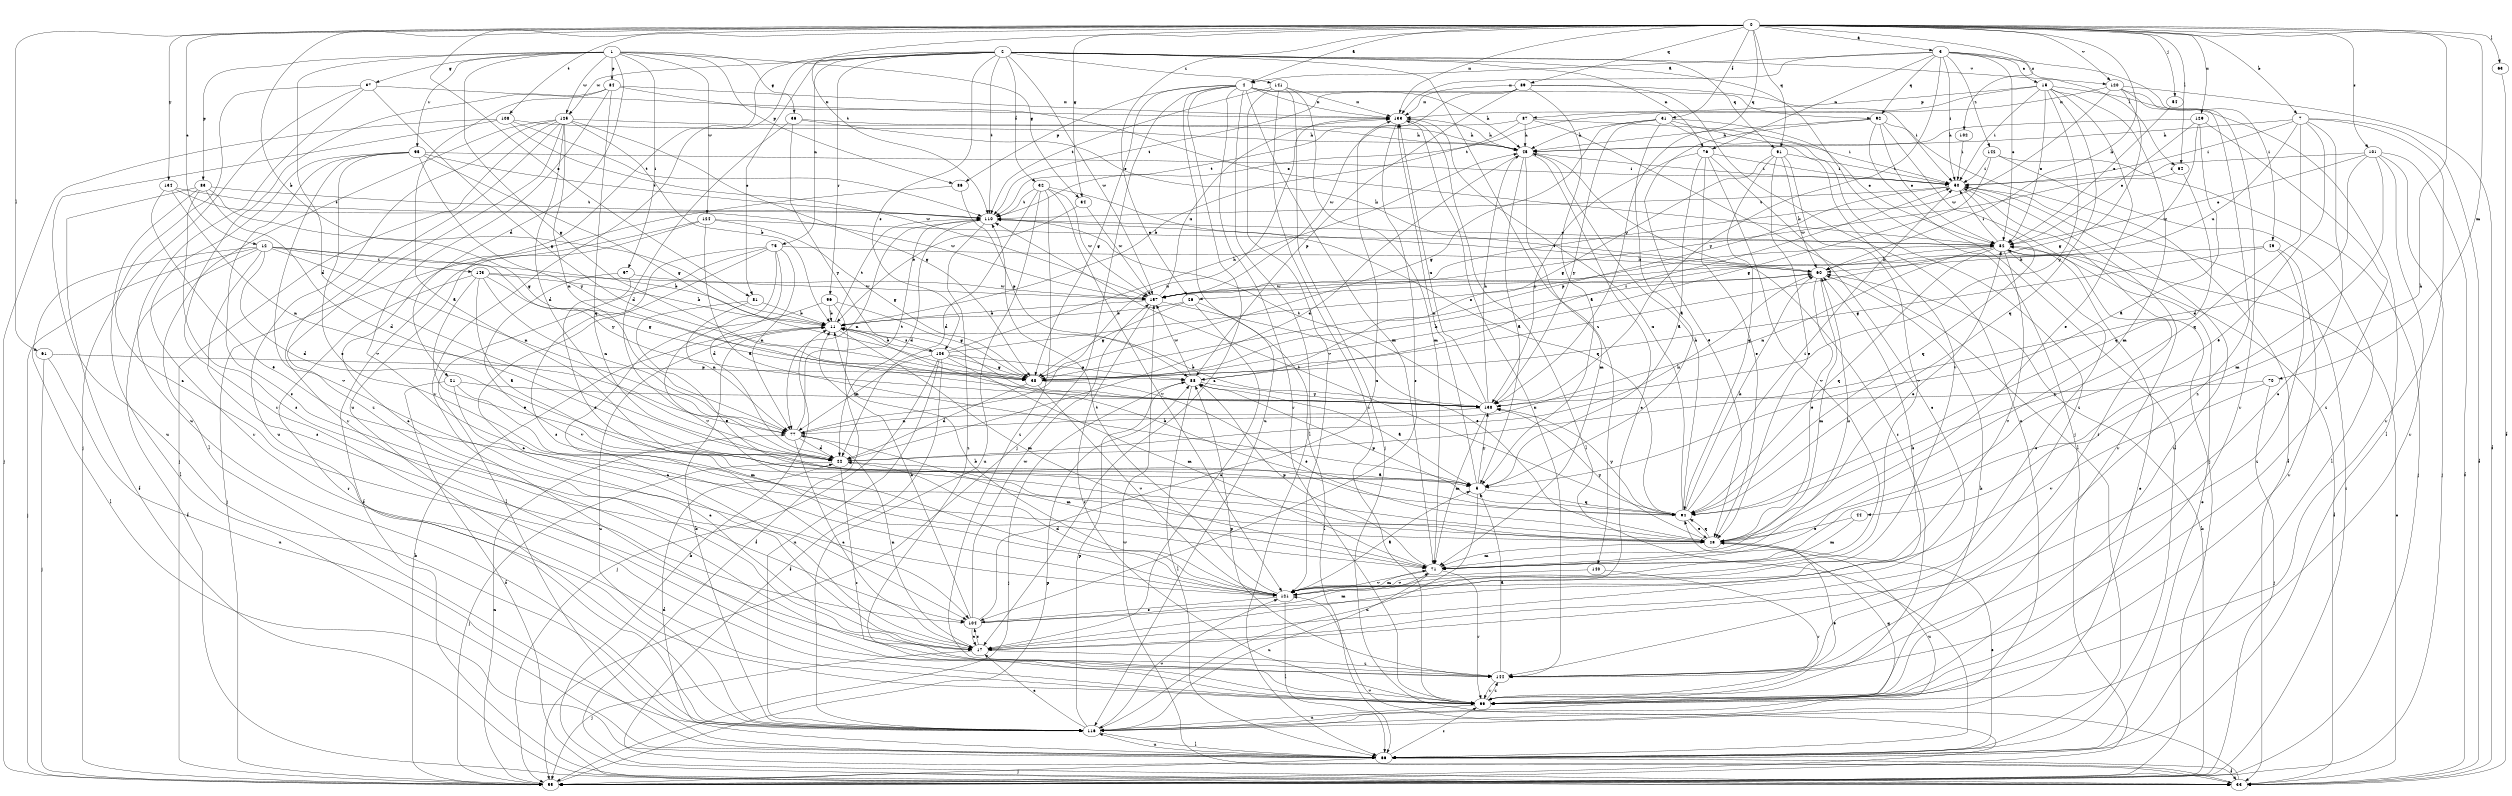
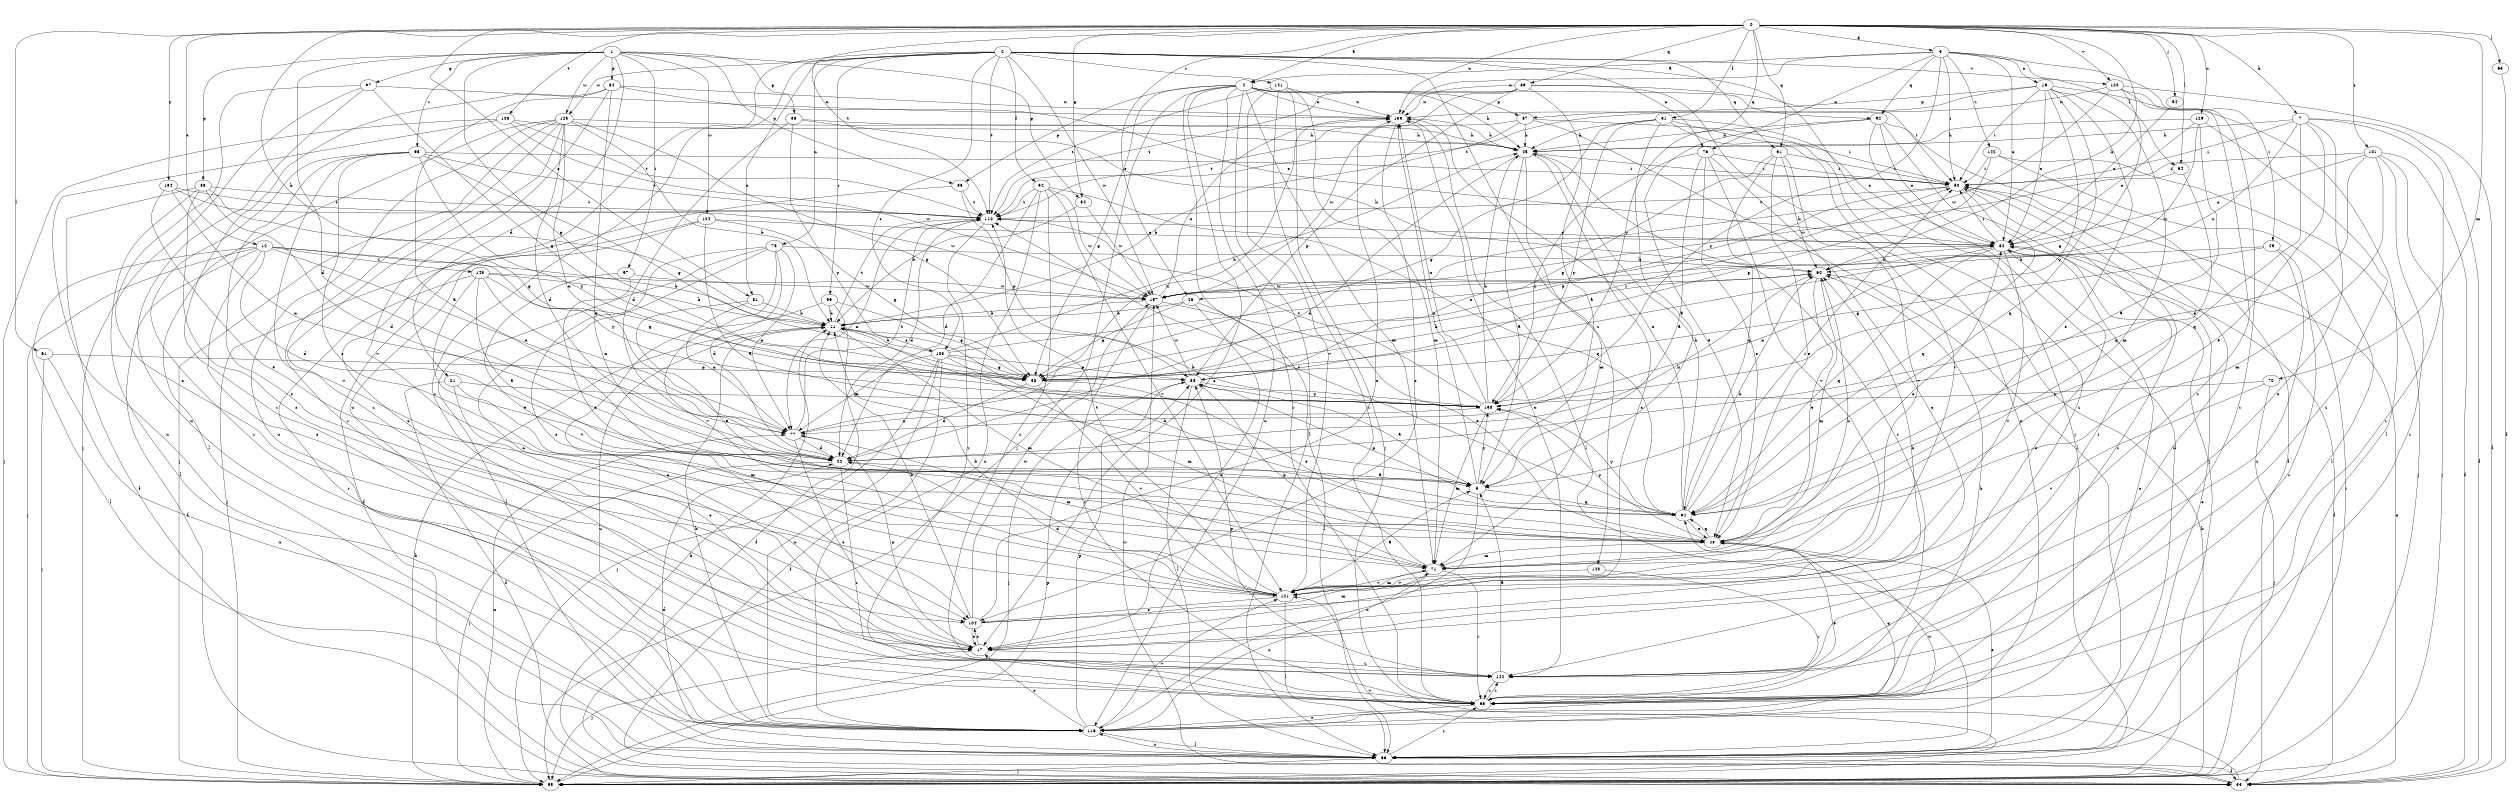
none -> (1445, 95)
(1964, 135) -> none
(1406, 242) -> (970, 203)
(1859, 515) -> none
